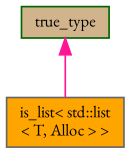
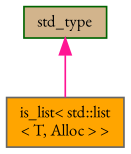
(65, 22) -> (65, 22)
